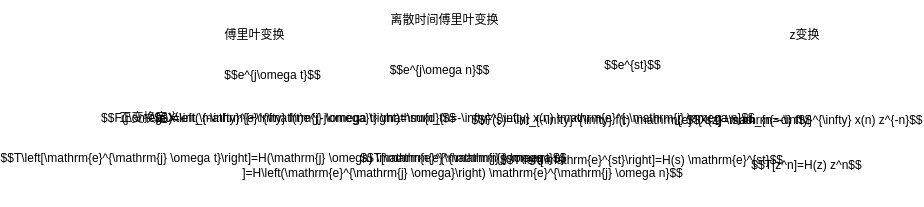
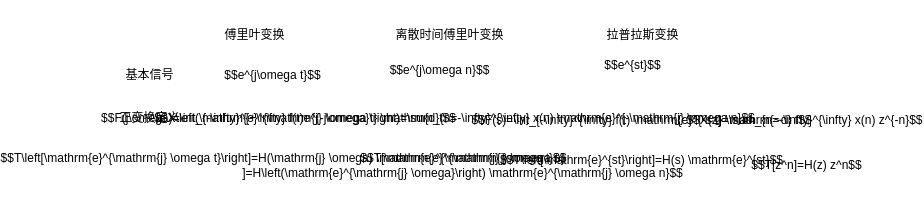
(445, 21) -> (450, 36)
none -> (642, 36)
(805, 36) -> none
none -> (150, 76)
